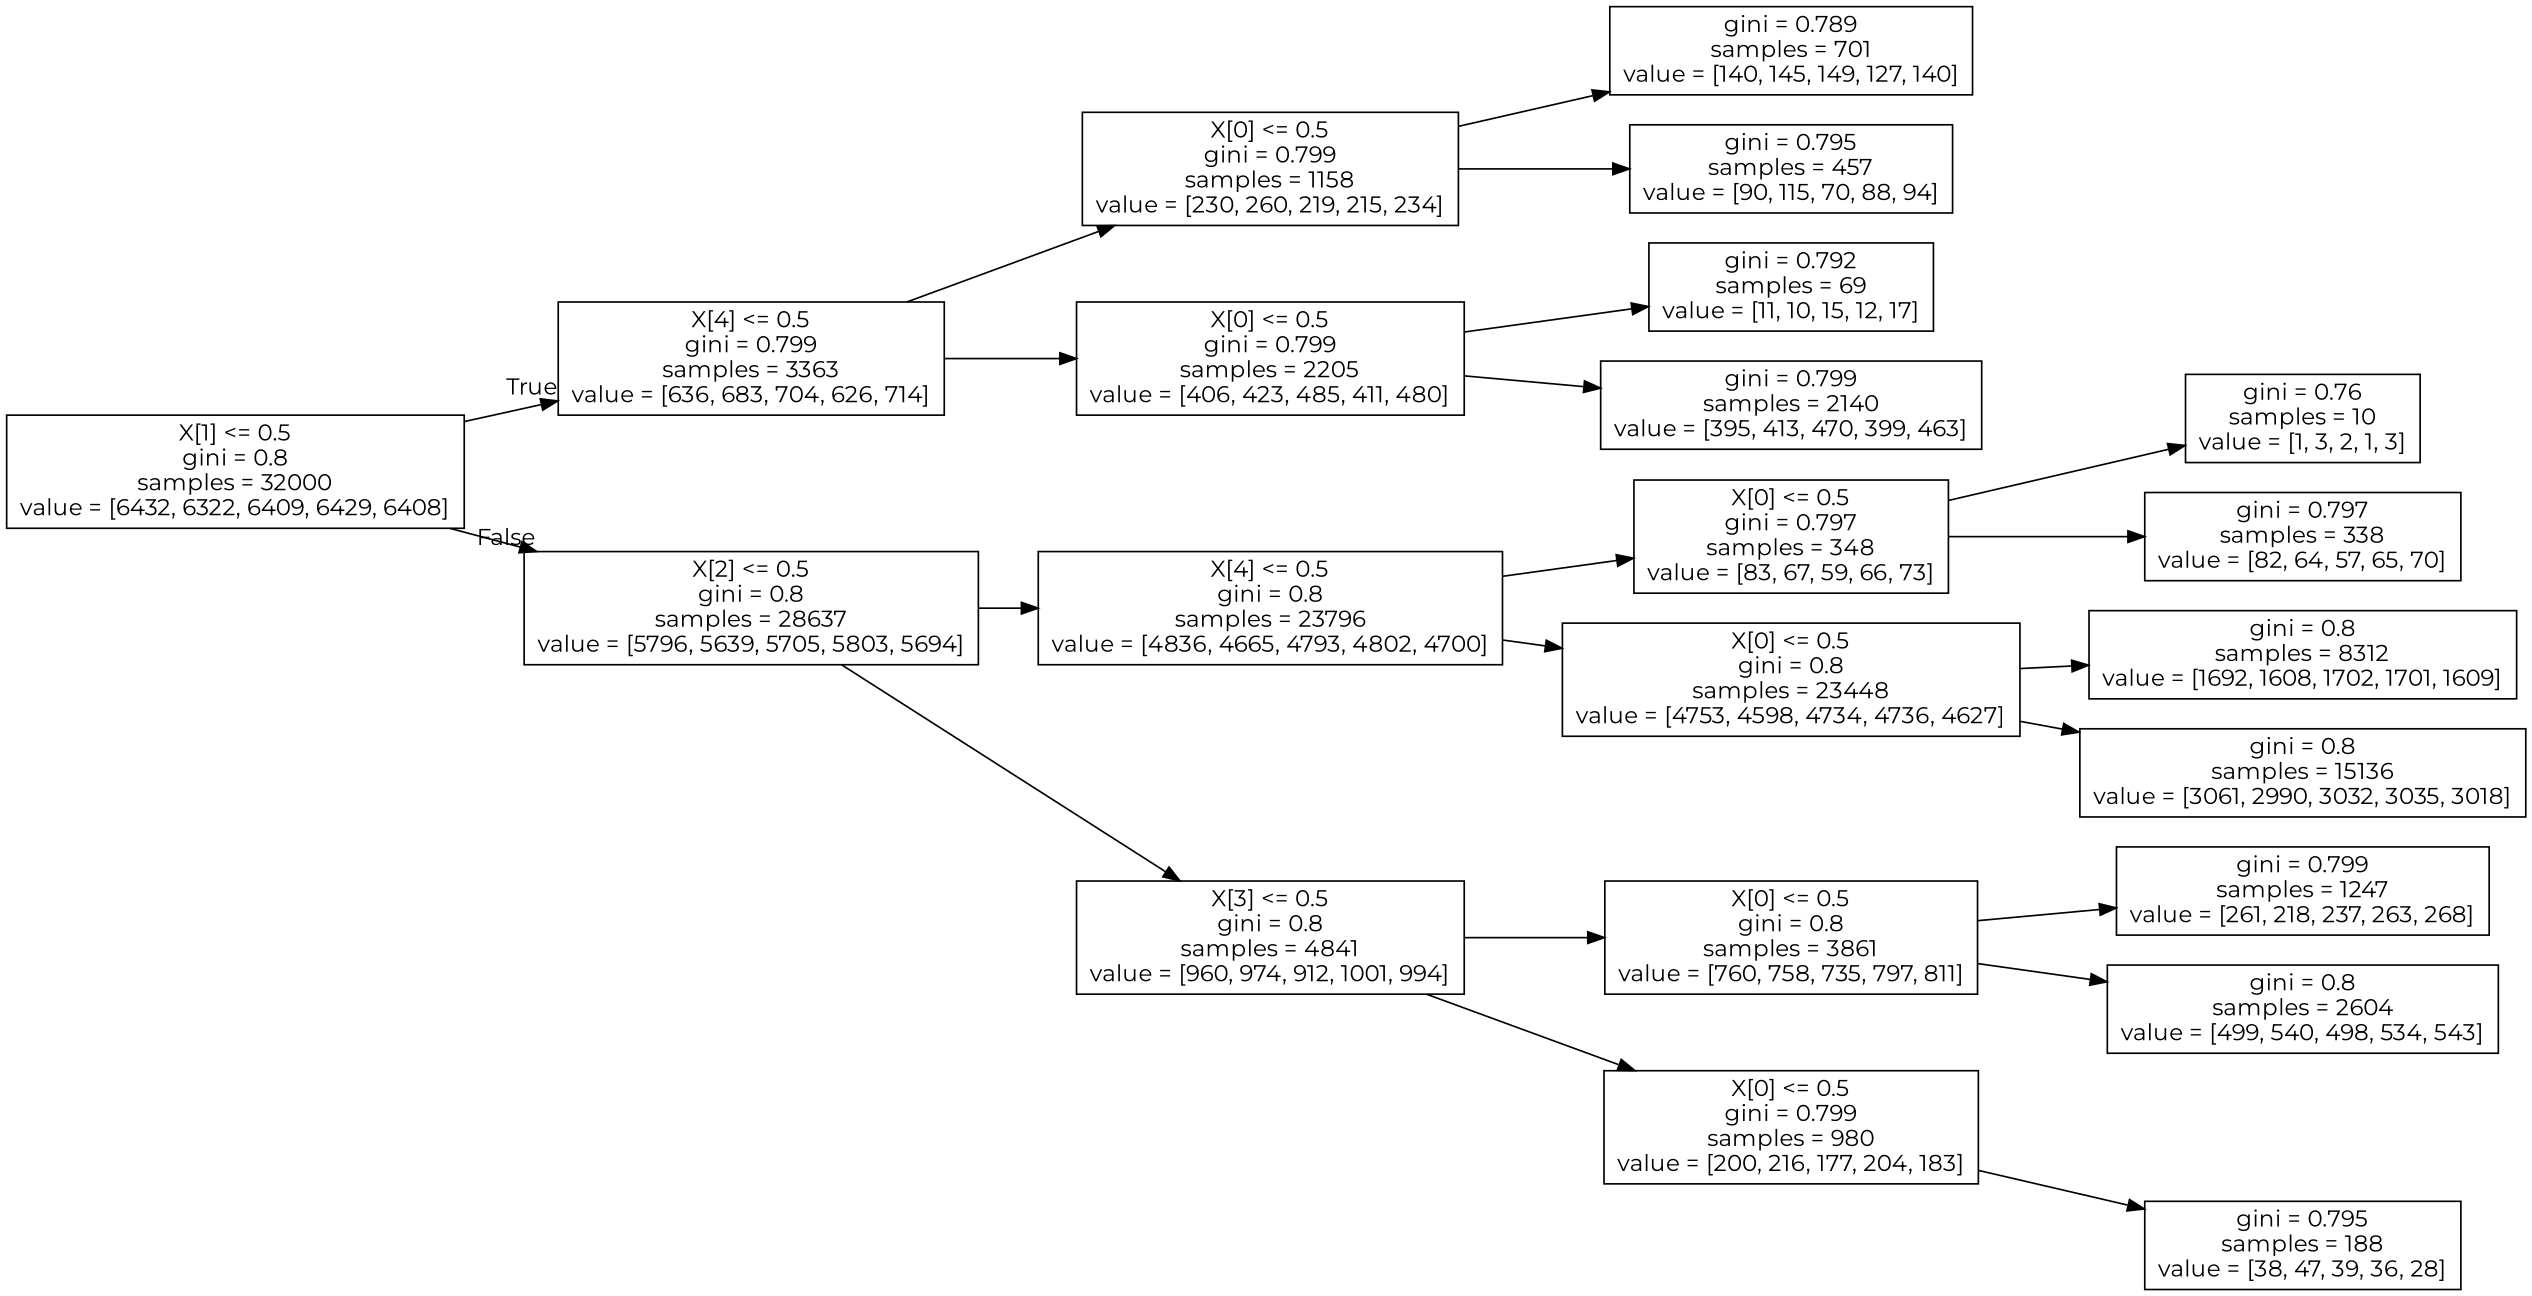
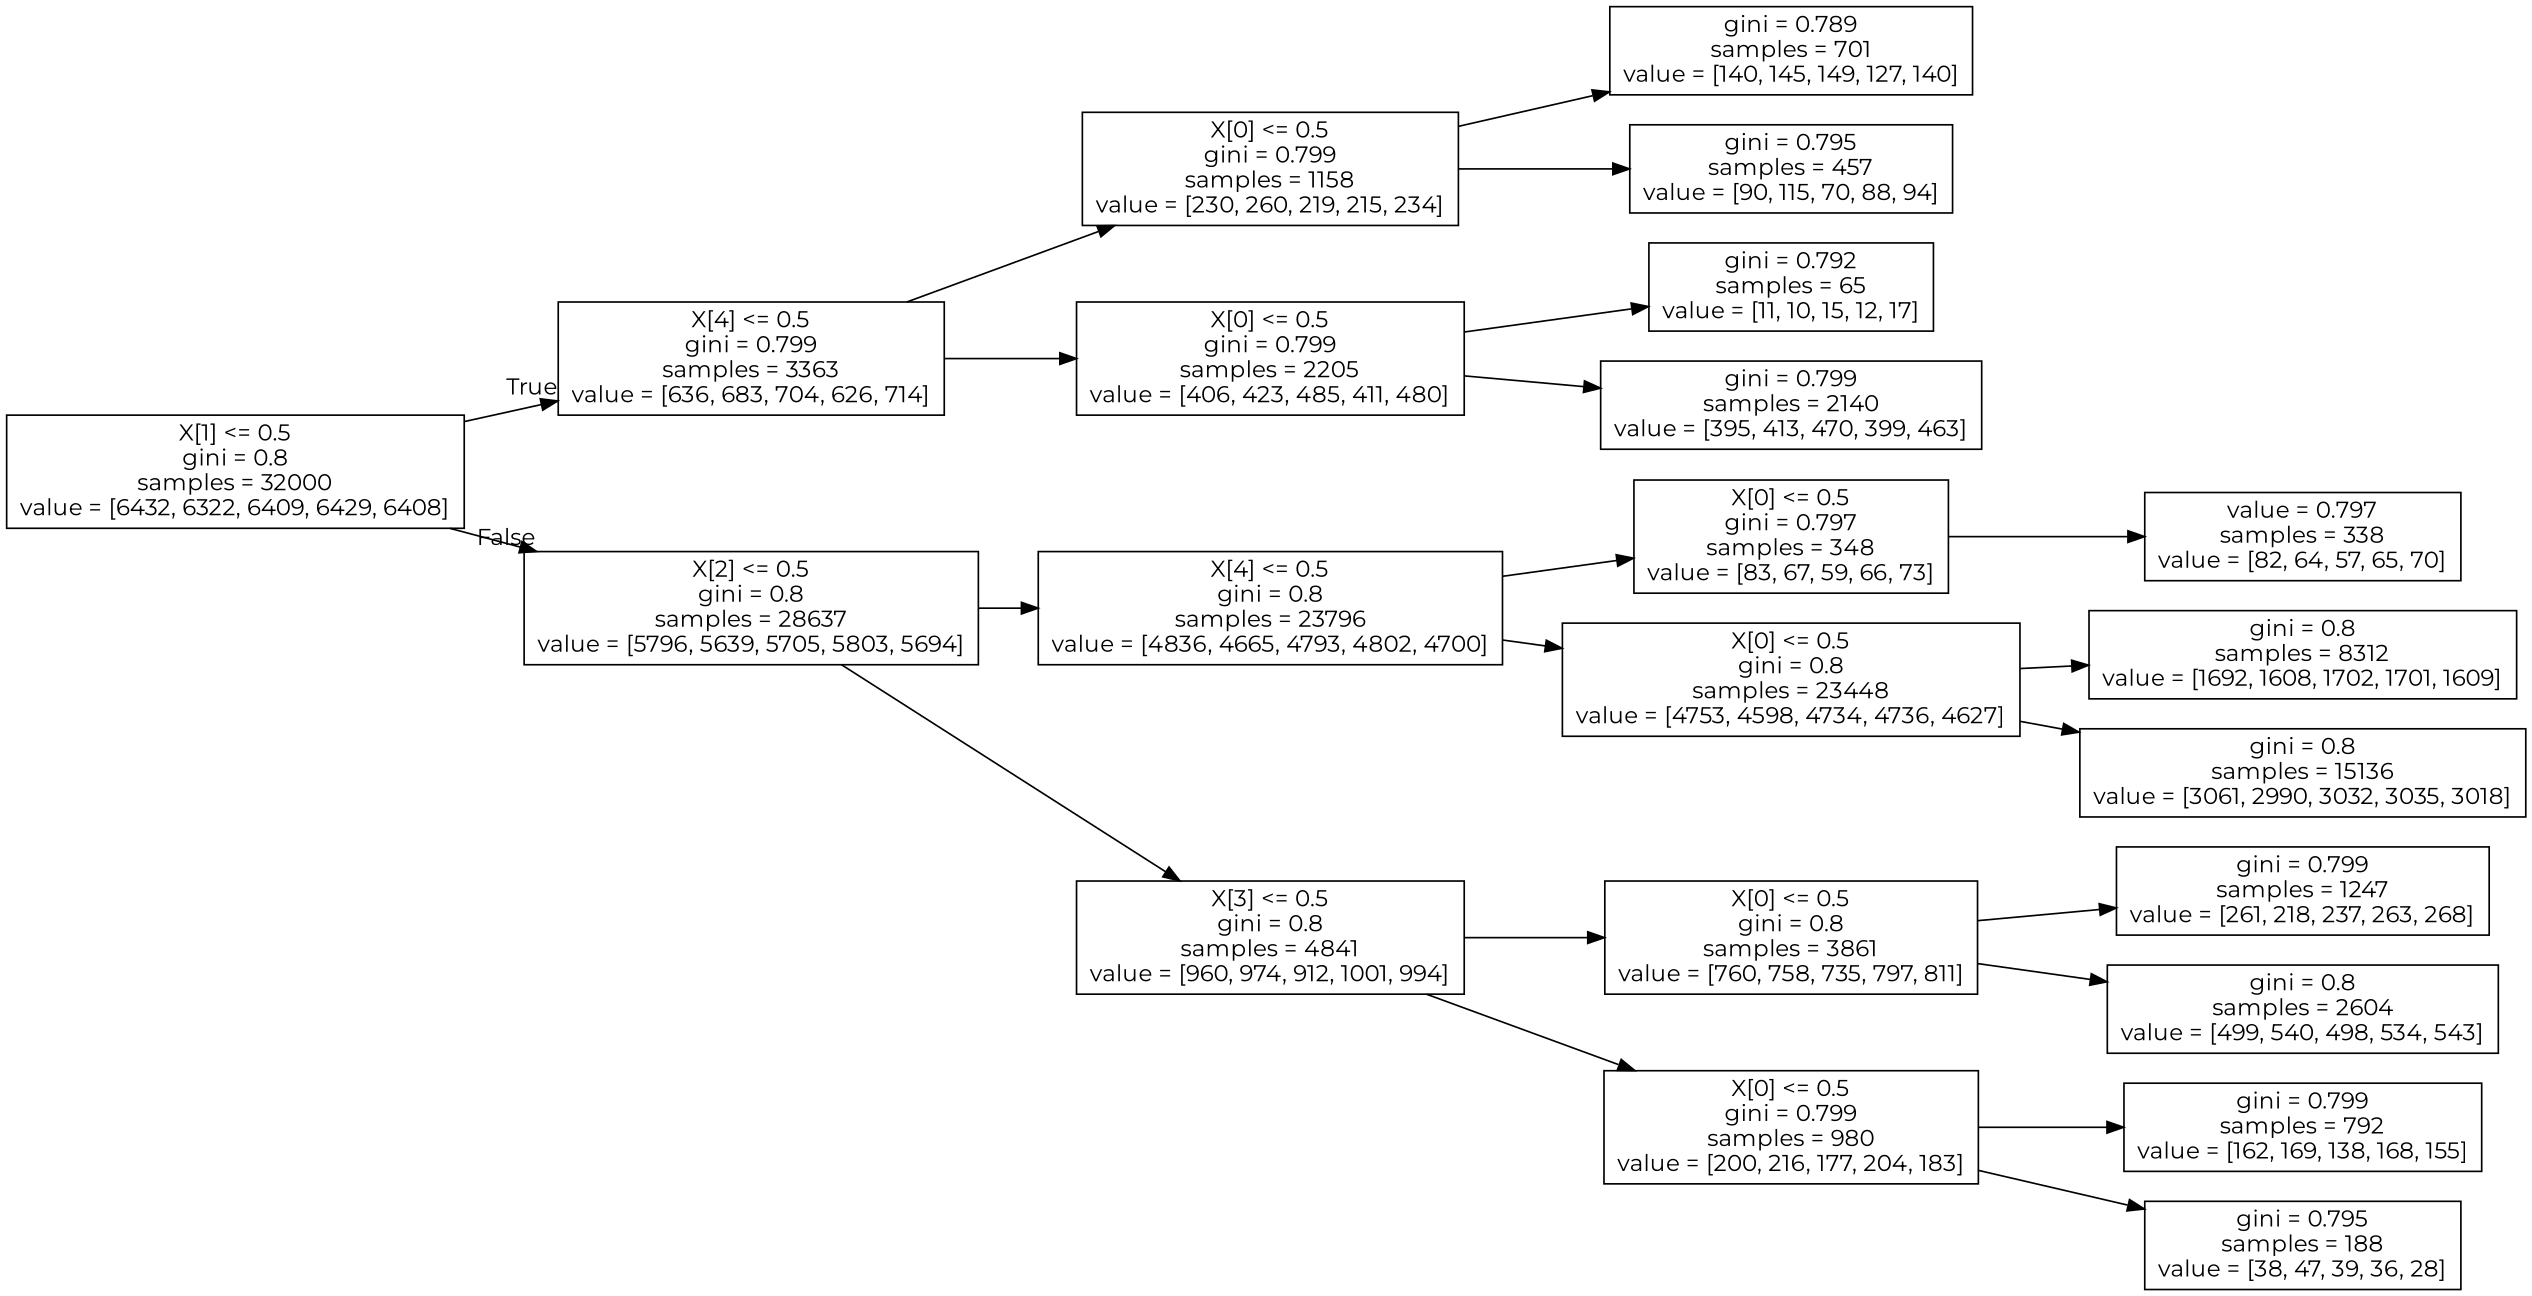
(1791, 287) -> (1791, 287)
(2303, 418) -> none
(2303, 537) -> (2303, 537)
none -> (2303, 1127)
